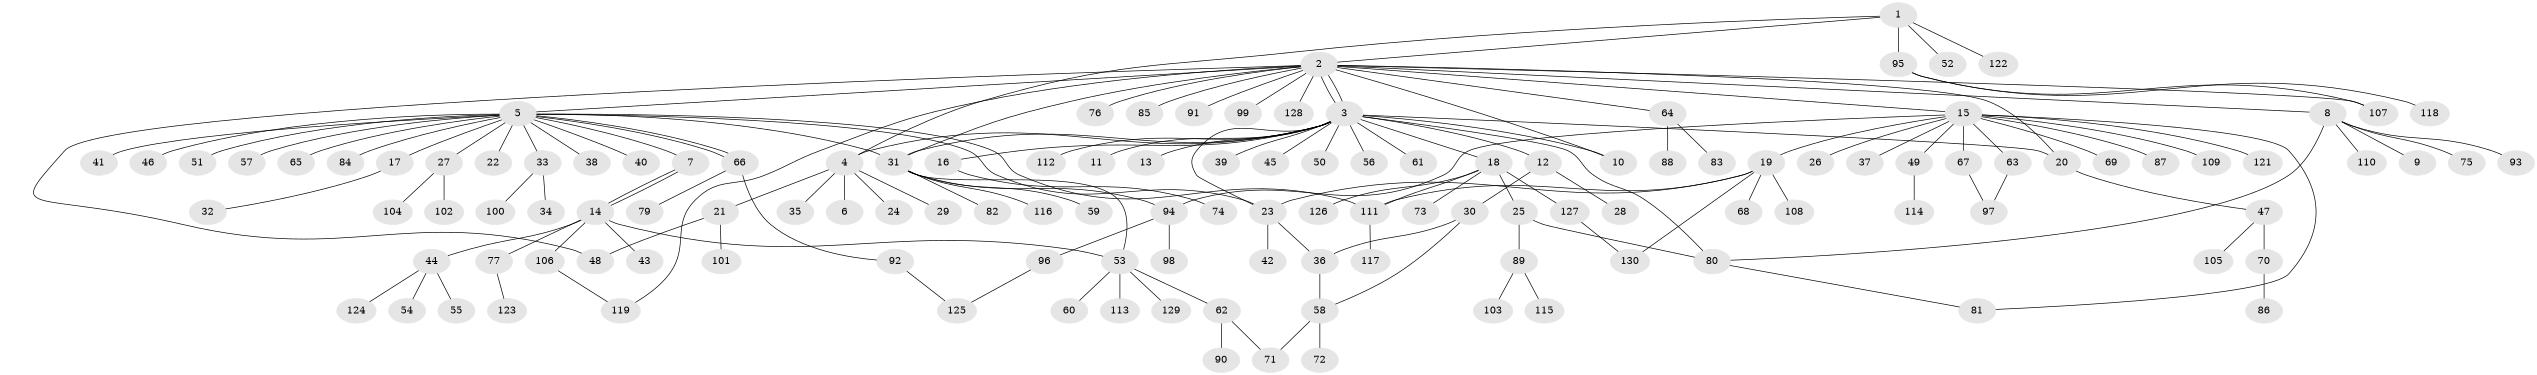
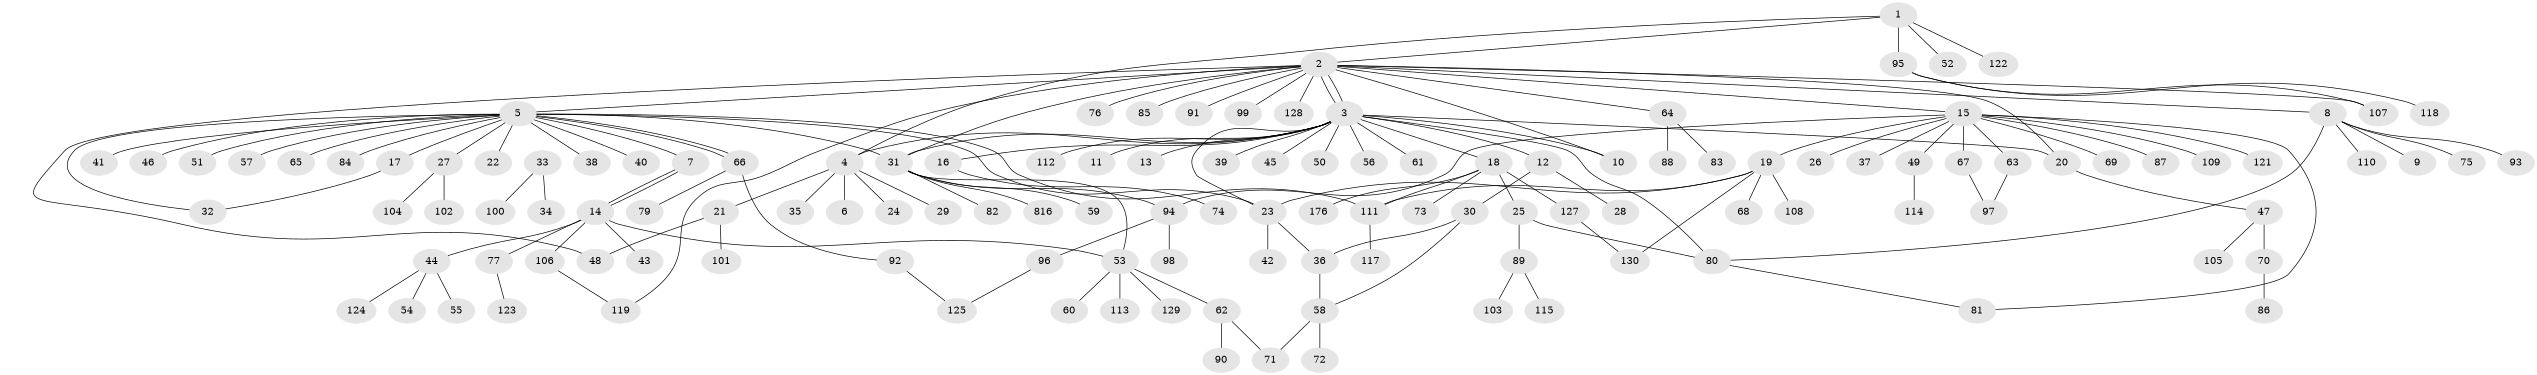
(530, 138) -> (267, 121)
(1043, 212) -> (1043, 212)
(1319, 212) -> (1319, 212)
